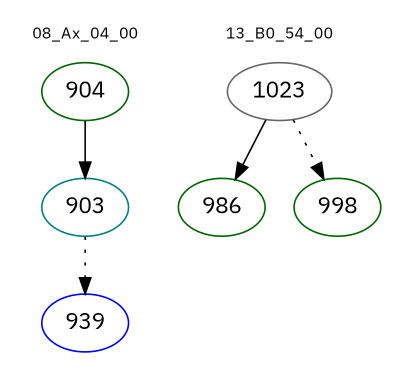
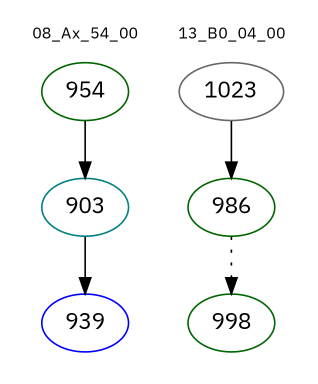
(86, 35) -> (86, 35)
(280, 35) -> (232, 35)
(85, 92) -> (85, 92)
(305, 142) -> (231, 257)
(85, 257) -> (85, 257)
